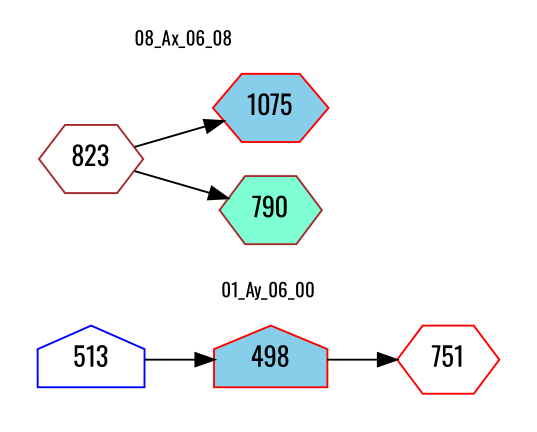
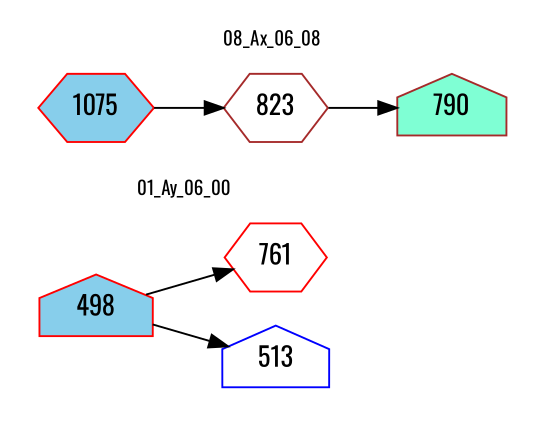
(170, 137) -> (179, 108)
(271, 210) -> (452, 108)
(170, 360) -> (181, 333)
(448, 360) -> (276, 257)
